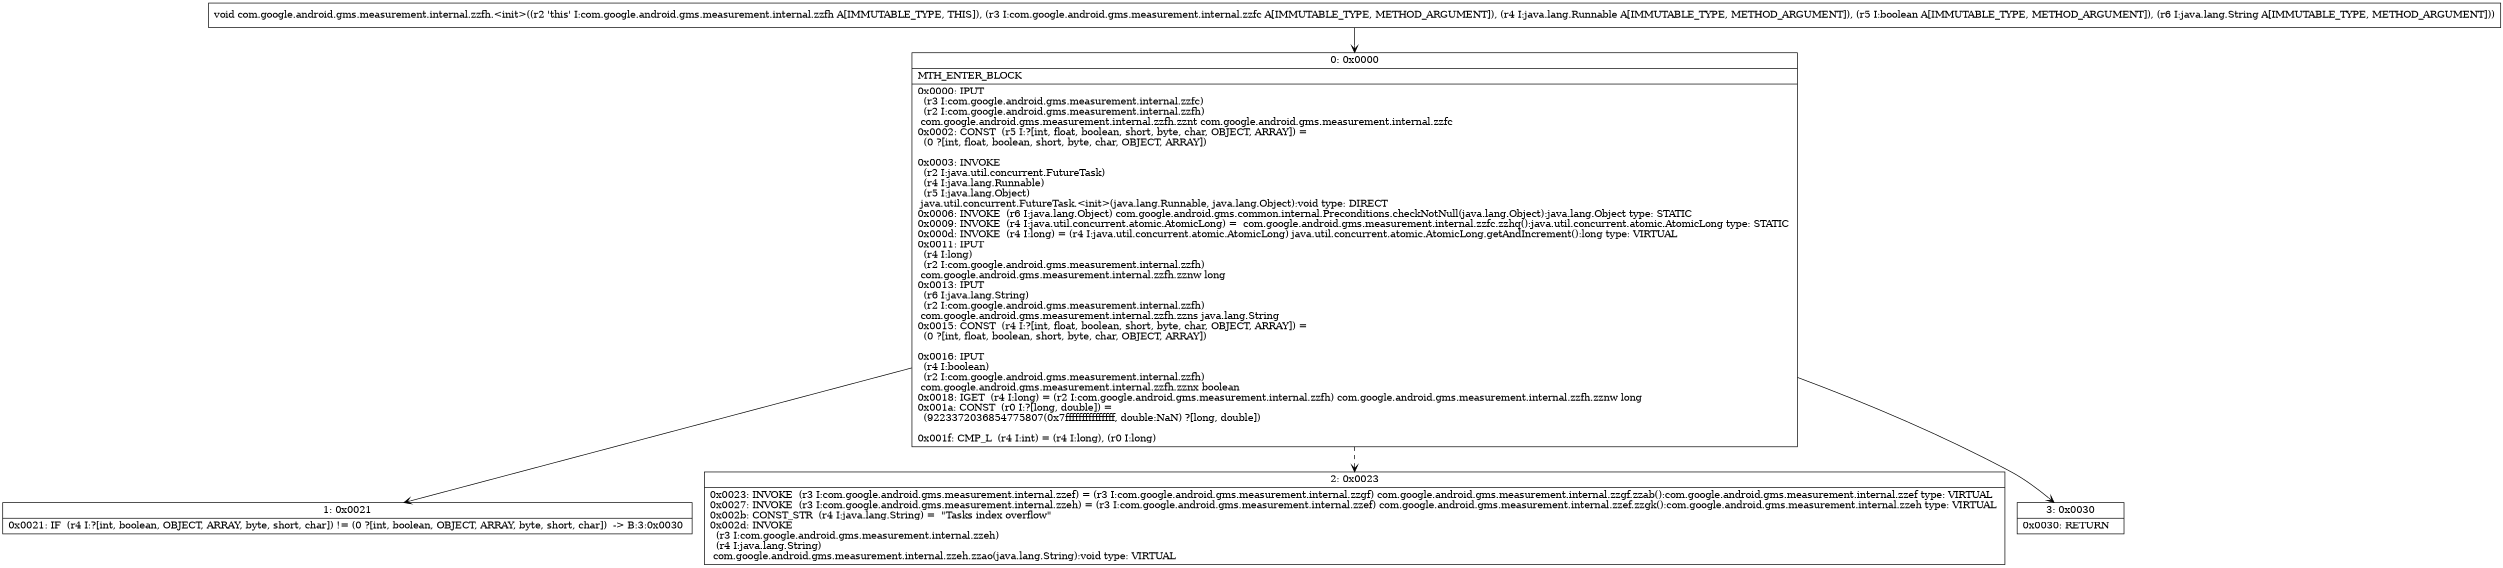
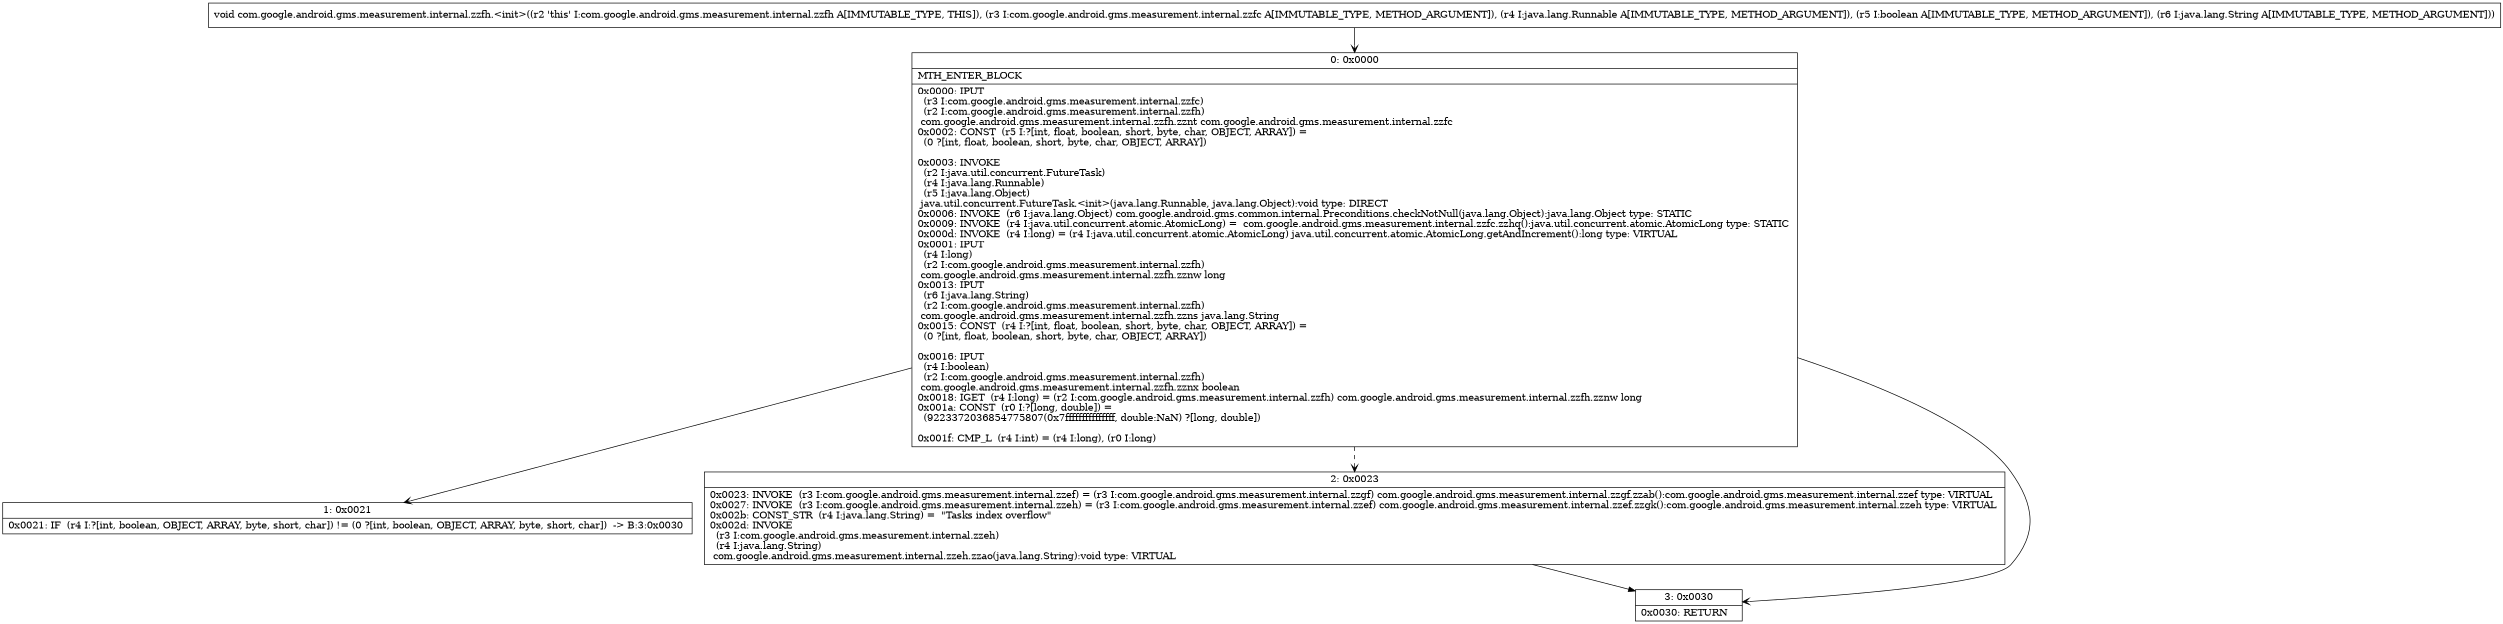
(954, 245) -> (954, 245)
none -> (1581, 577)
